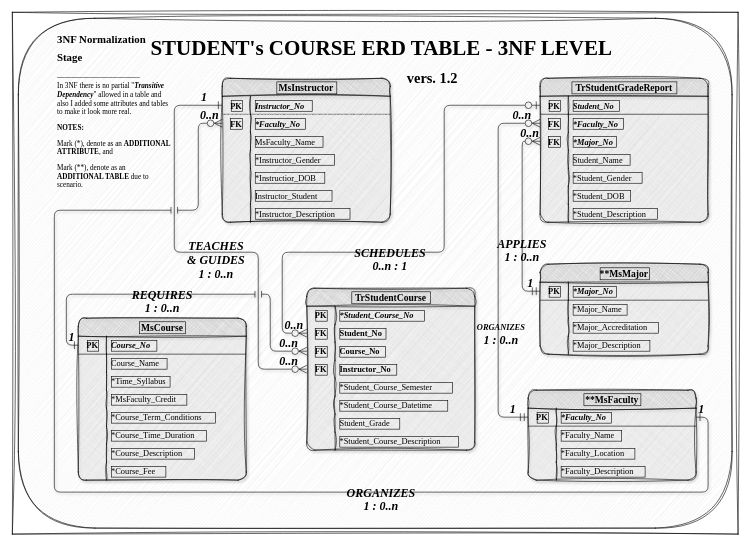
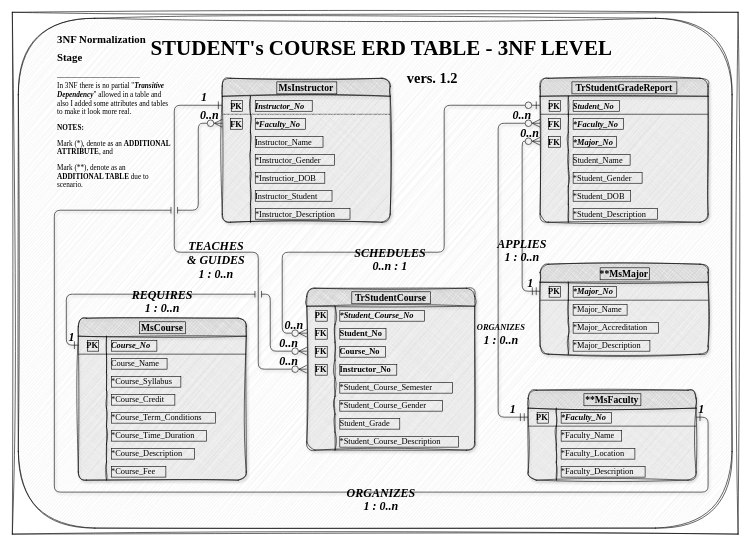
(287, 142) -> (290, 142)
(141, 382) -> (146, 382)
(149, 400) -> (143, 400)
(395, 406) -> (391, 406)
